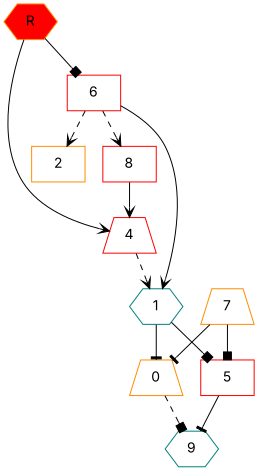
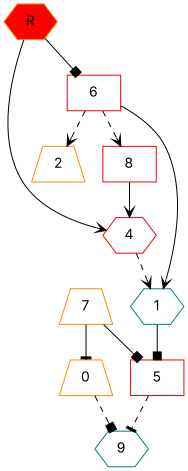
(58, 164) -> (58, 164)
(130, 235) -> (130, 235)
(156, 340) -> none
(211, 411) -> (141, 411)
